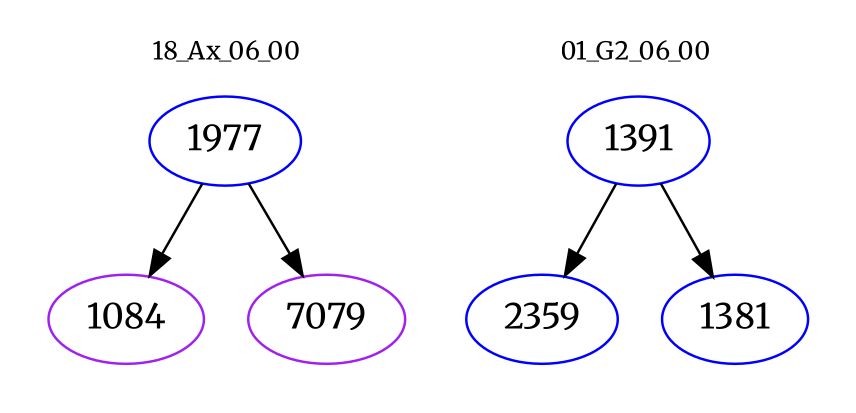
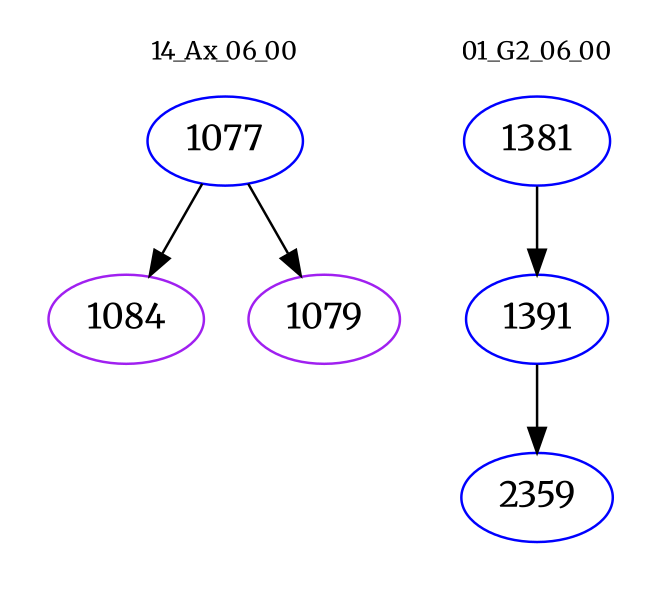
(228, 53) -> (225, 53)
(225, 141) -> (225, 141)
(681, 219) -> (537, 218)
(327, 319) -> (324, 319)
